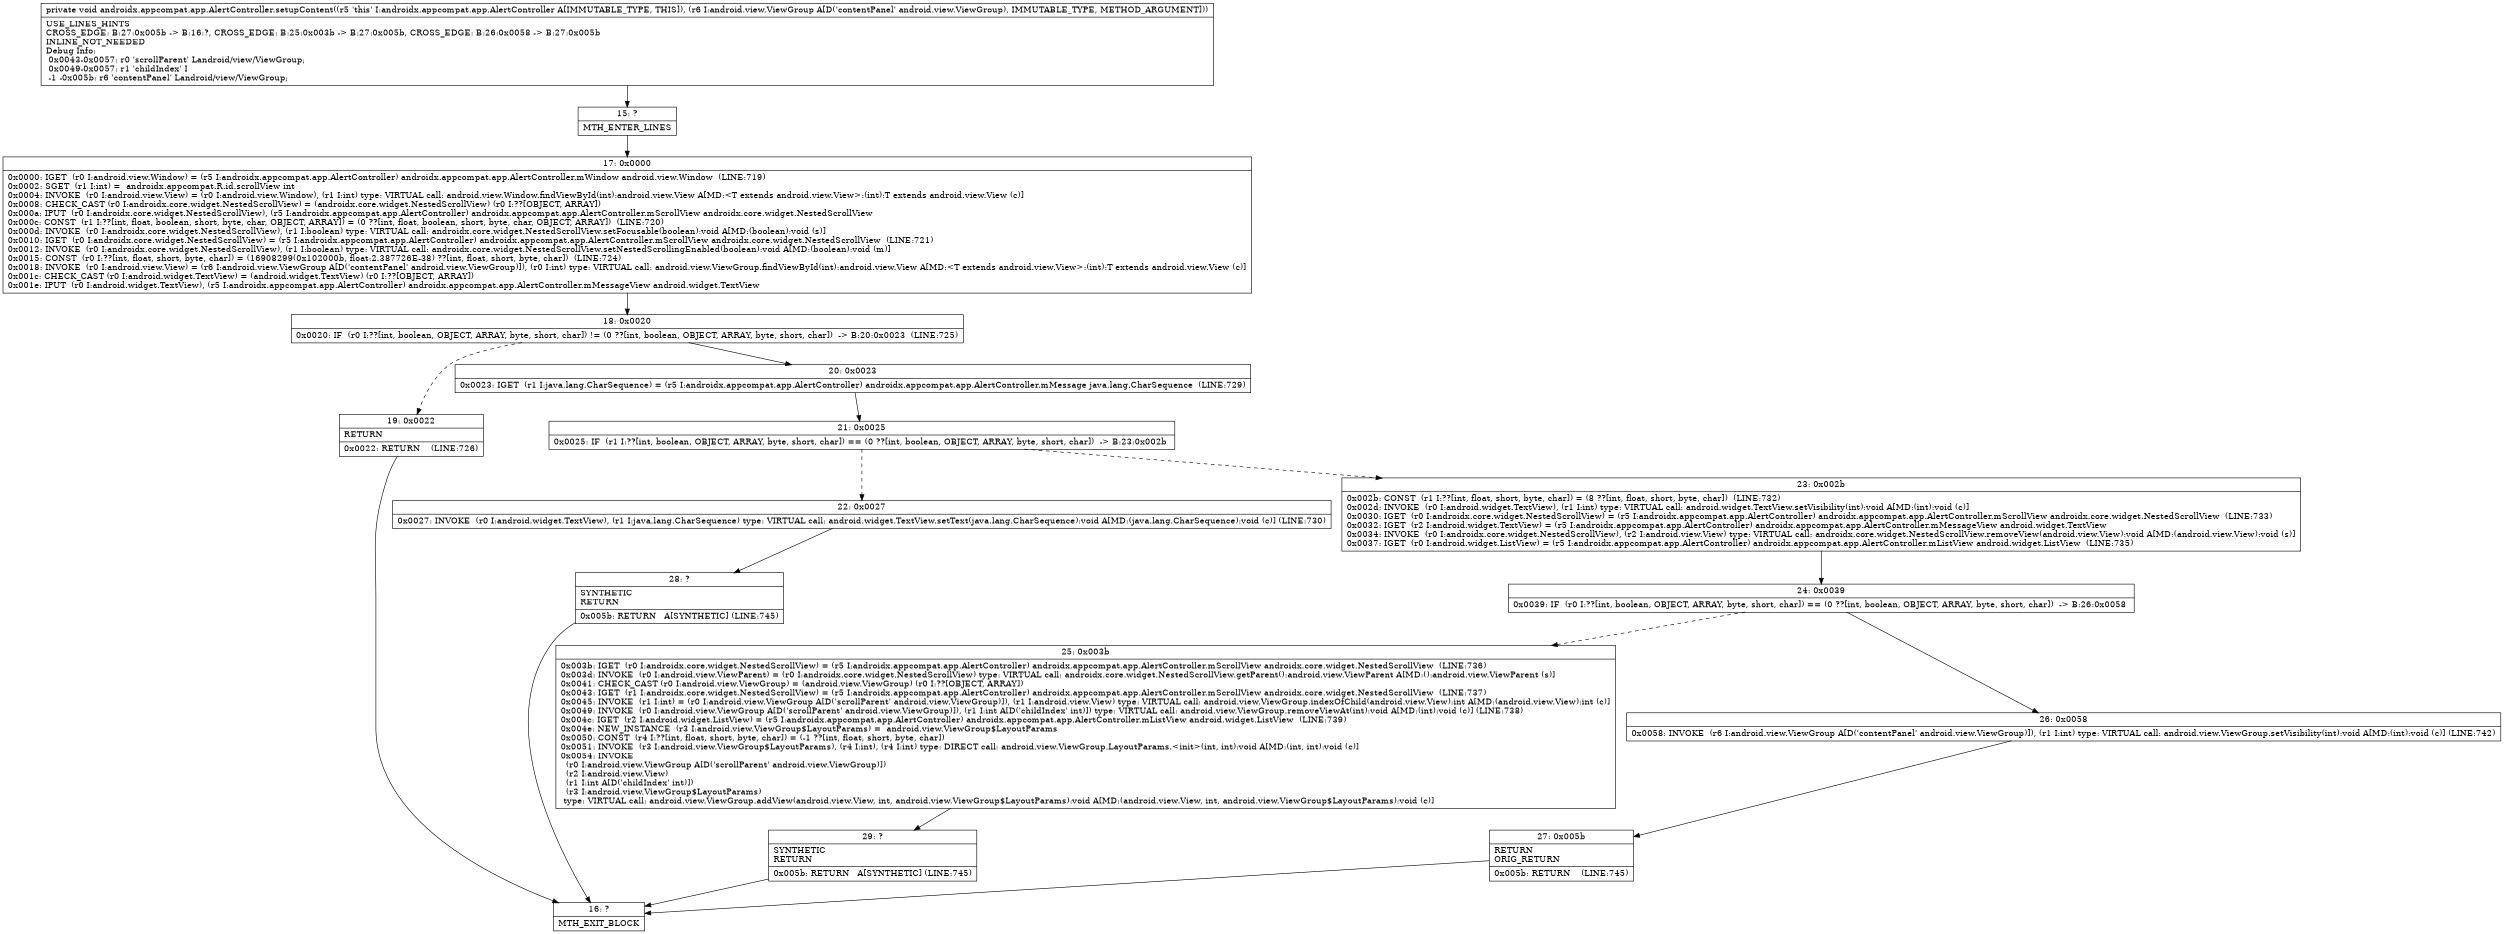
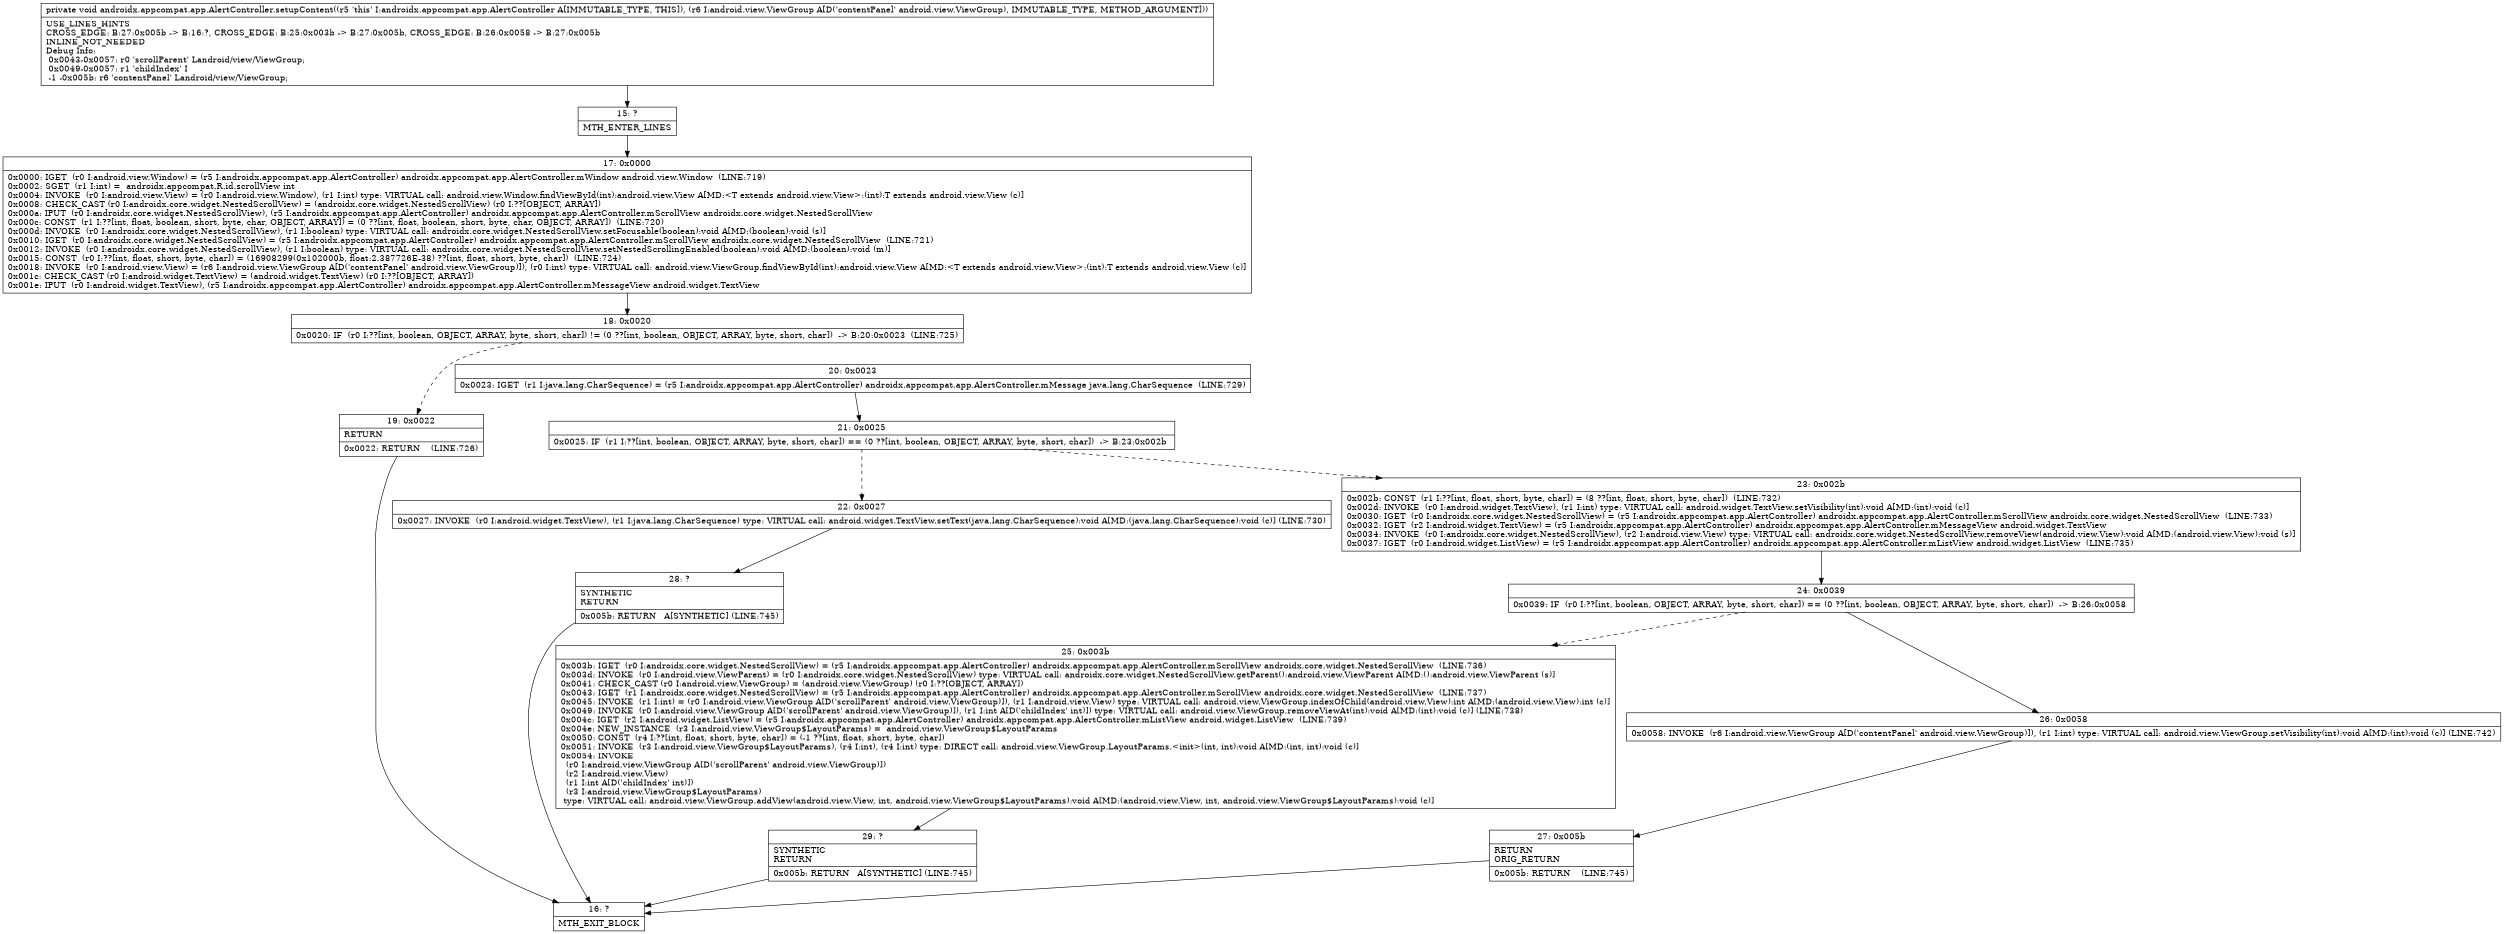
(737, 353) -> none
